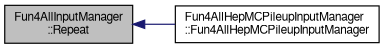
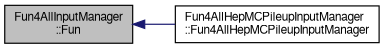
(69, 24) -> (69, 24)
